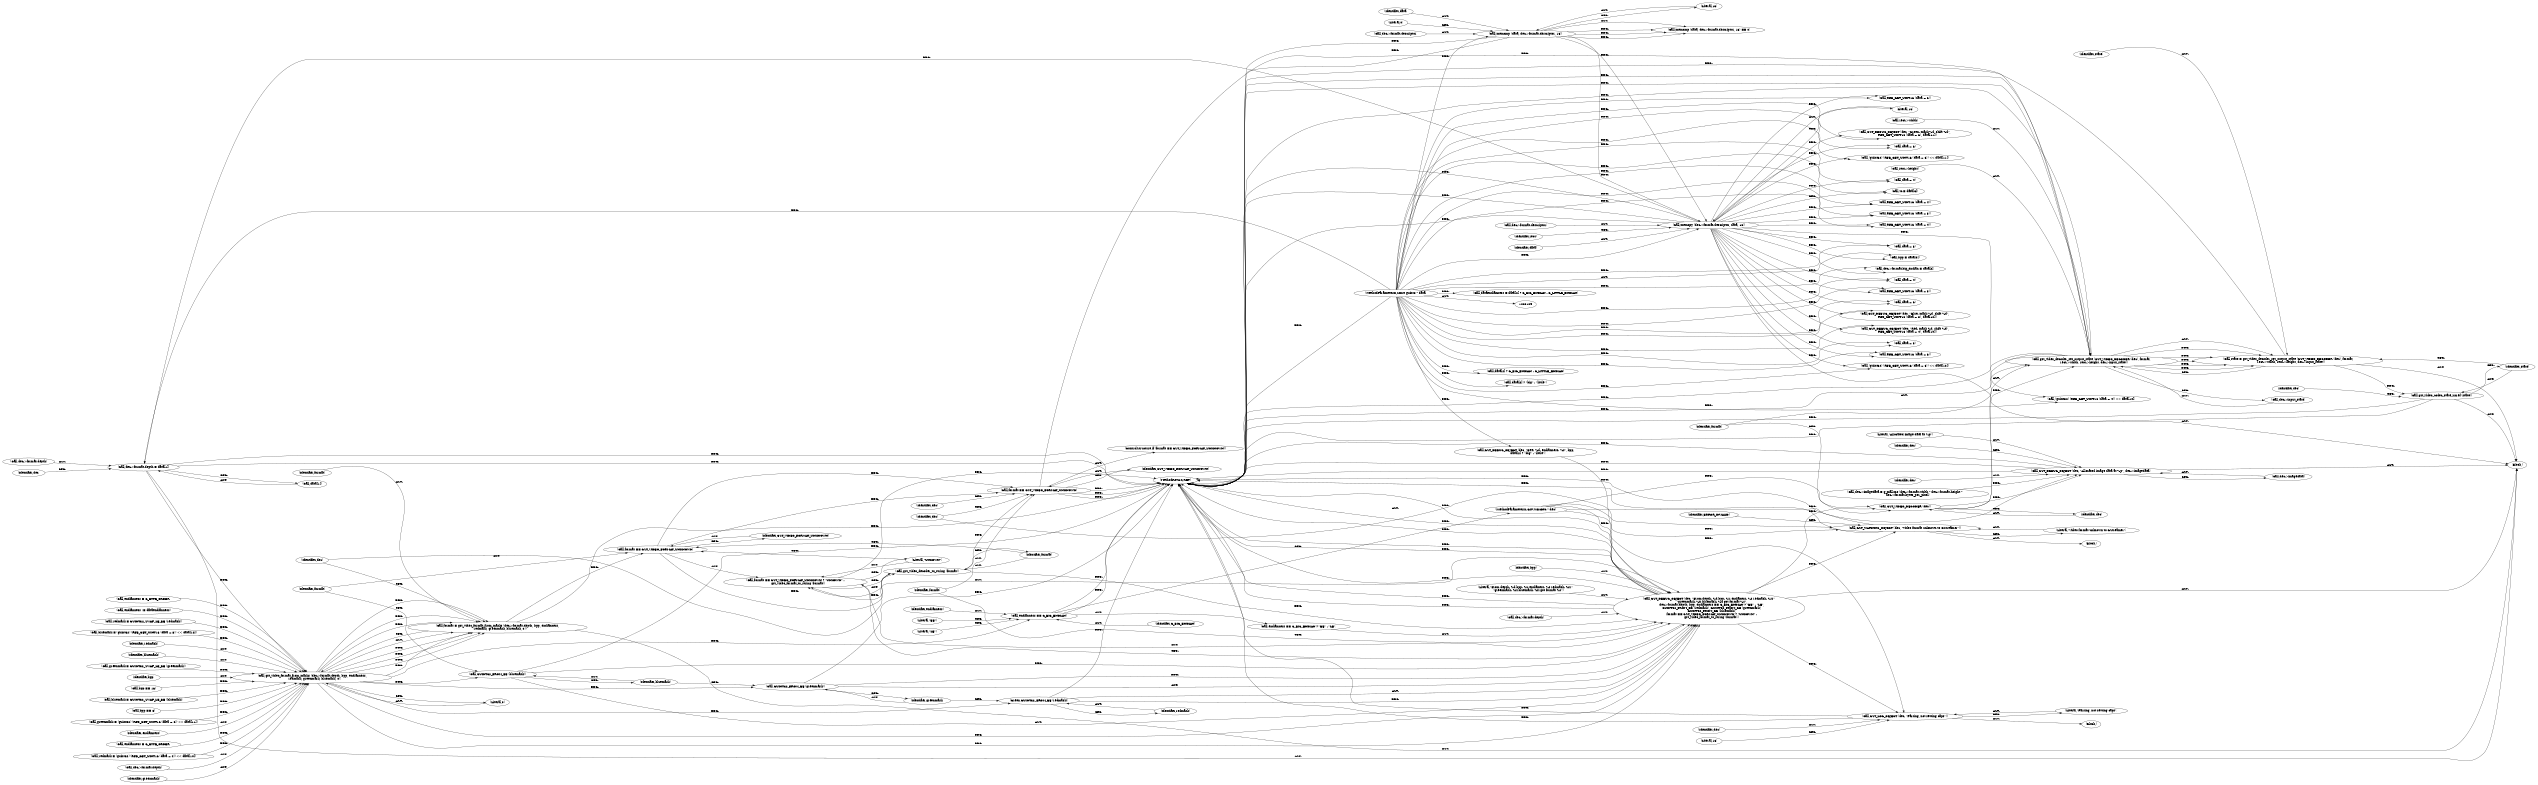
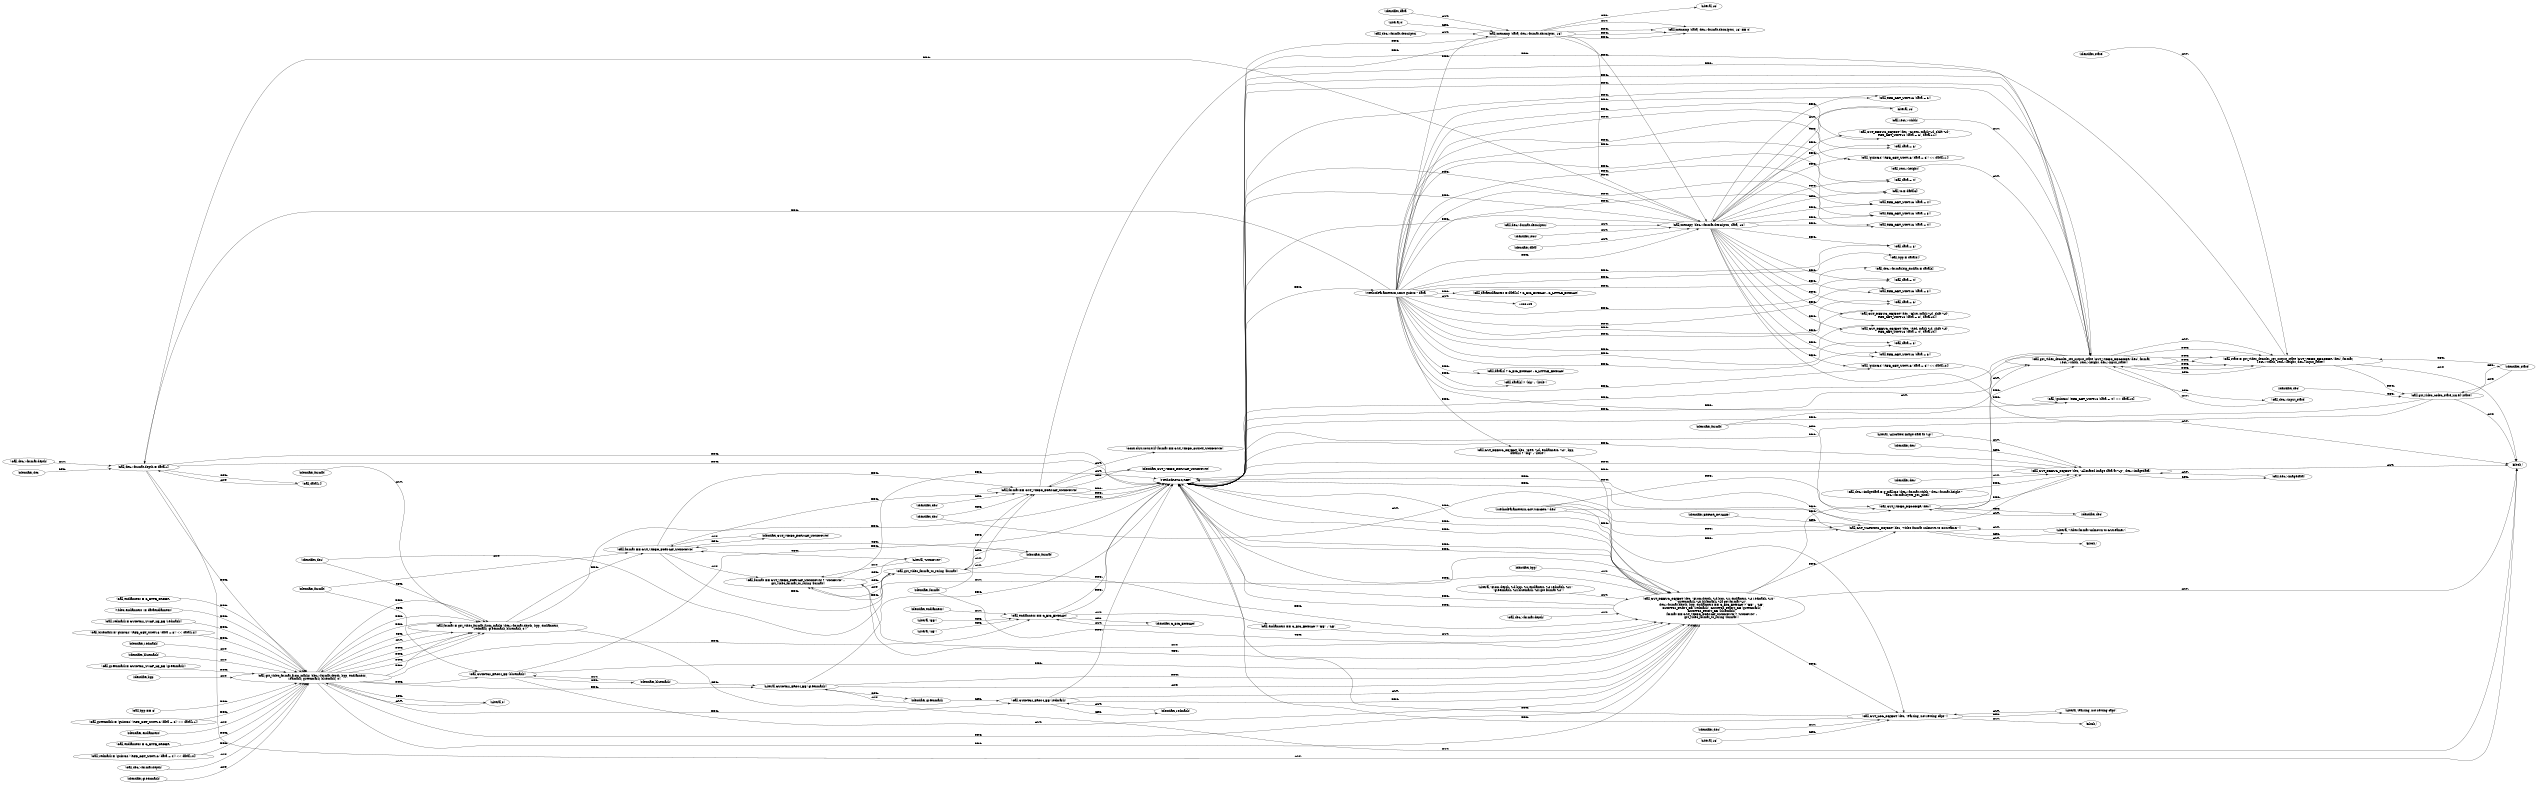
(1616, 11) -> none
(1605, 230) -> (1605, 230)
(1963, 237) -> (2001, 403)
(1808, 246) -> none
(1804, 253) -> none
(1605, 277) -> (1605, 277)
(1267, 388) -> (1250, 320)
(1175, 449) -> (1175, 449)
(1270, 566) -> (1109, 621)
(927, 571) -> (927, 571)
(144, 610) -> (144, 610)
(795, 687) -> (795, 687)
(144, 689) -> none
(144, 700) -> none
(1039, 701) -> (1039, 701)
